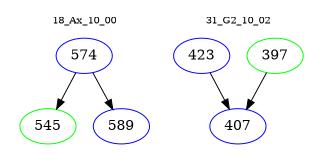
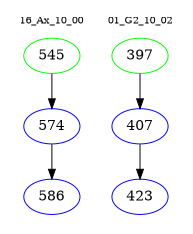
(85, 21) -> (52, 21)
(238, 21) -> (141, 21)
(69, 86) -> (52, 86)
(217, 86) -> (140, 157)
(121, 126) -> (52, 197)
